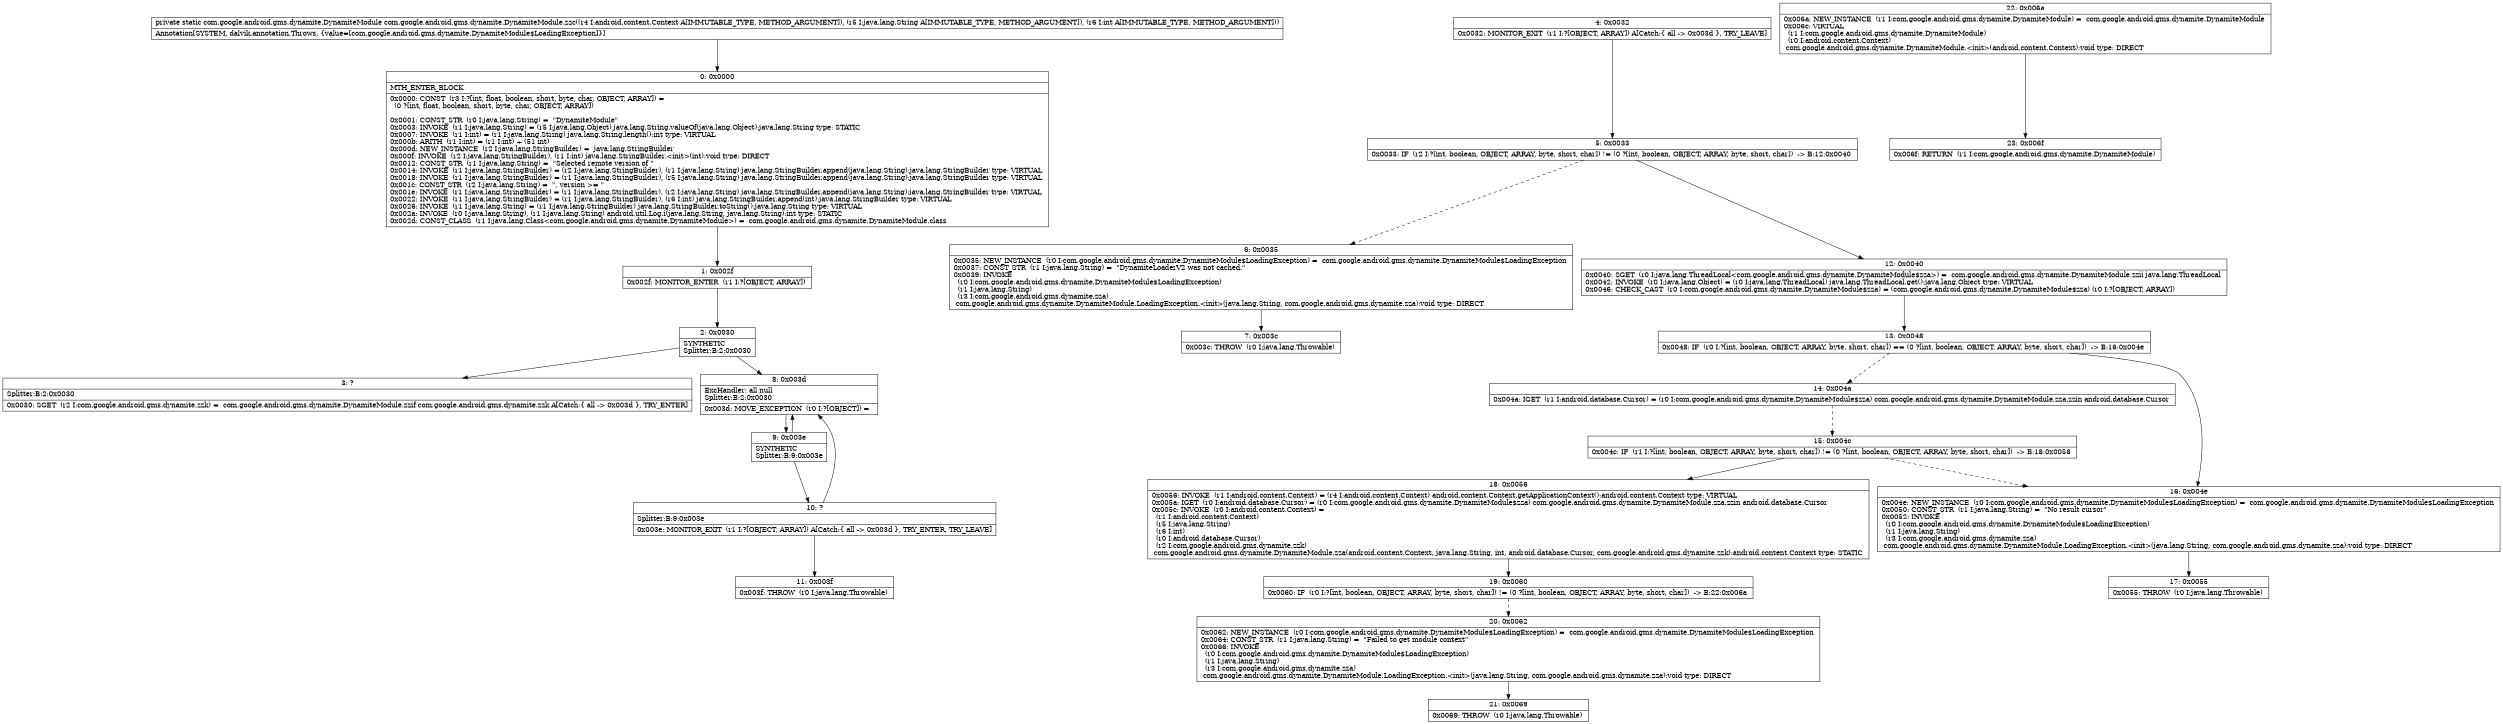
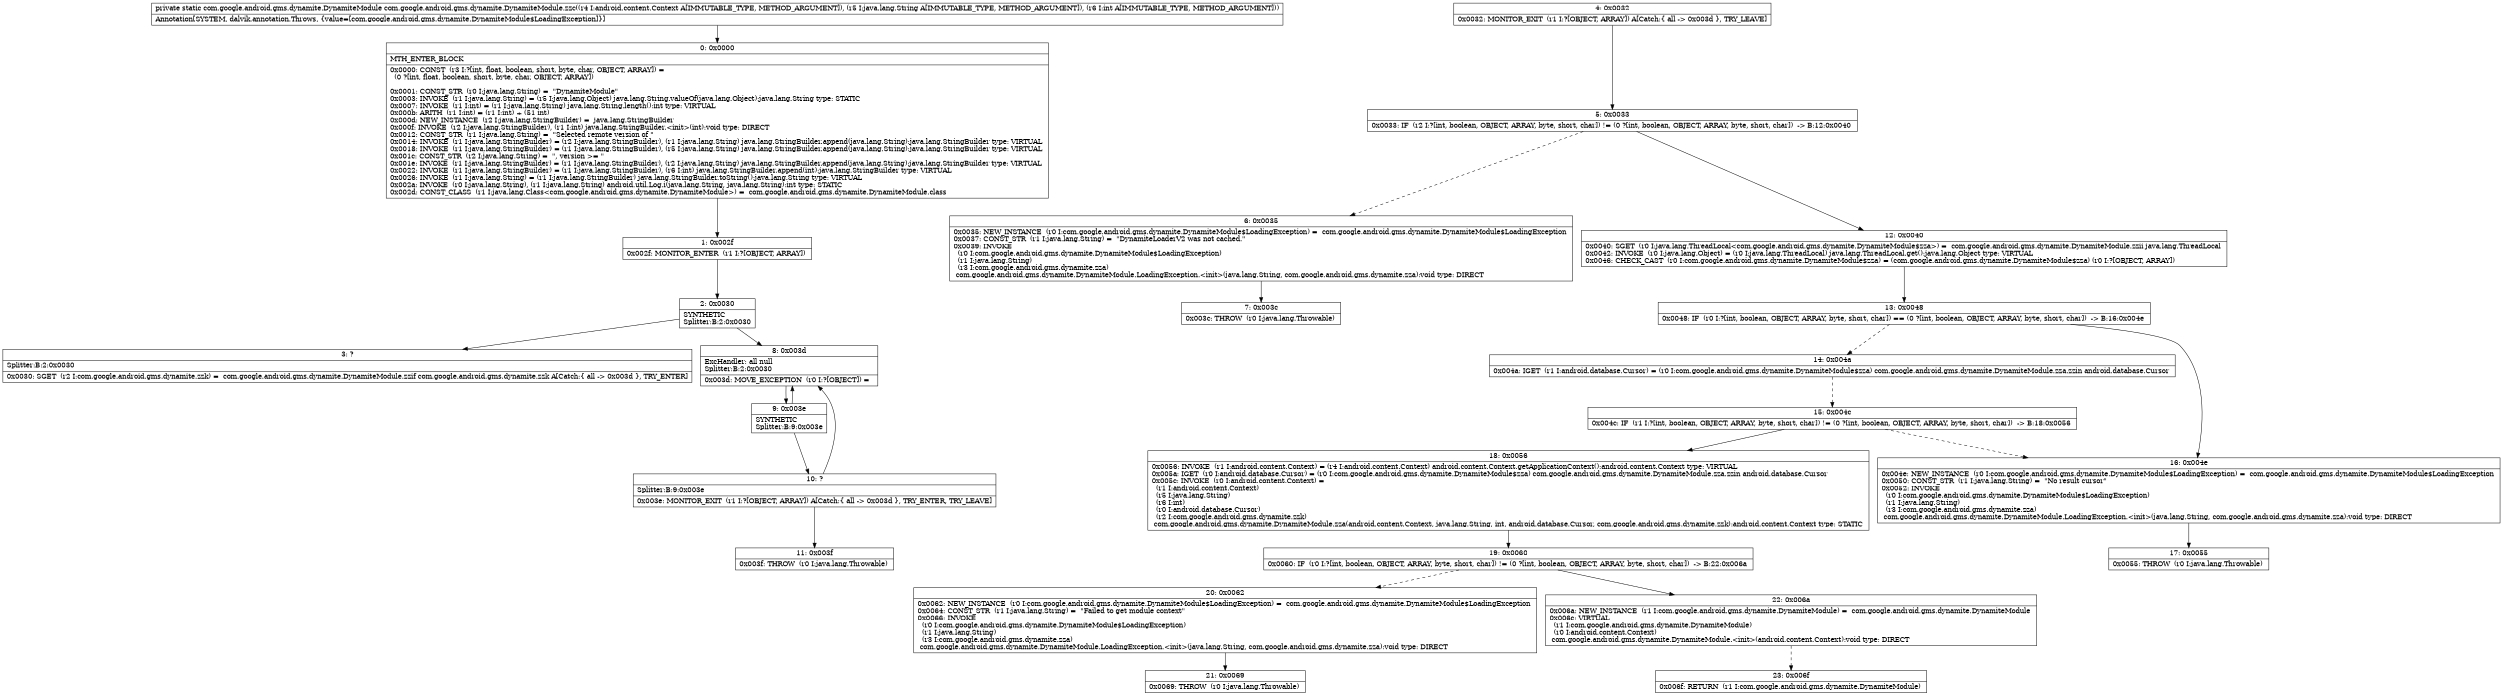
(2025, 94) -> (1791, 656)
none -> (1614, 582)
